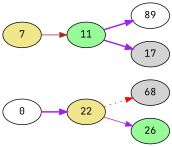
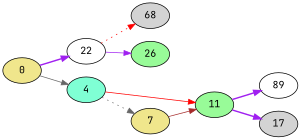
none -> (86, 90)
(22, 112) -> (22, 71)
(86, 112) -> (86, 51)
